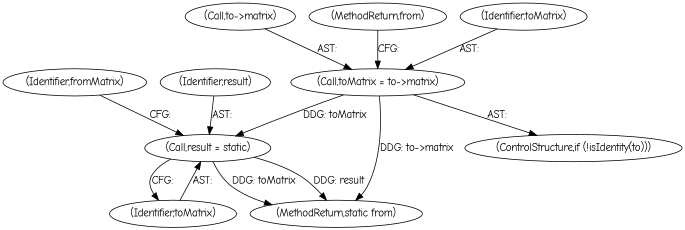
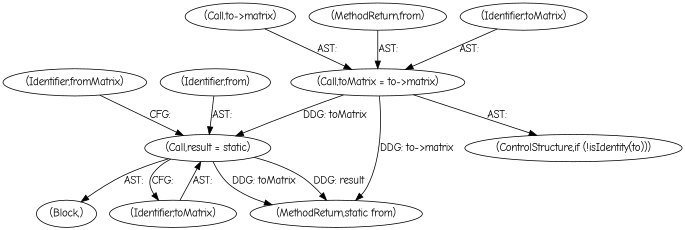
(390, 49) -> (390, 49)
(215, 82) -> (215, 82)
none -> (66, 214)
